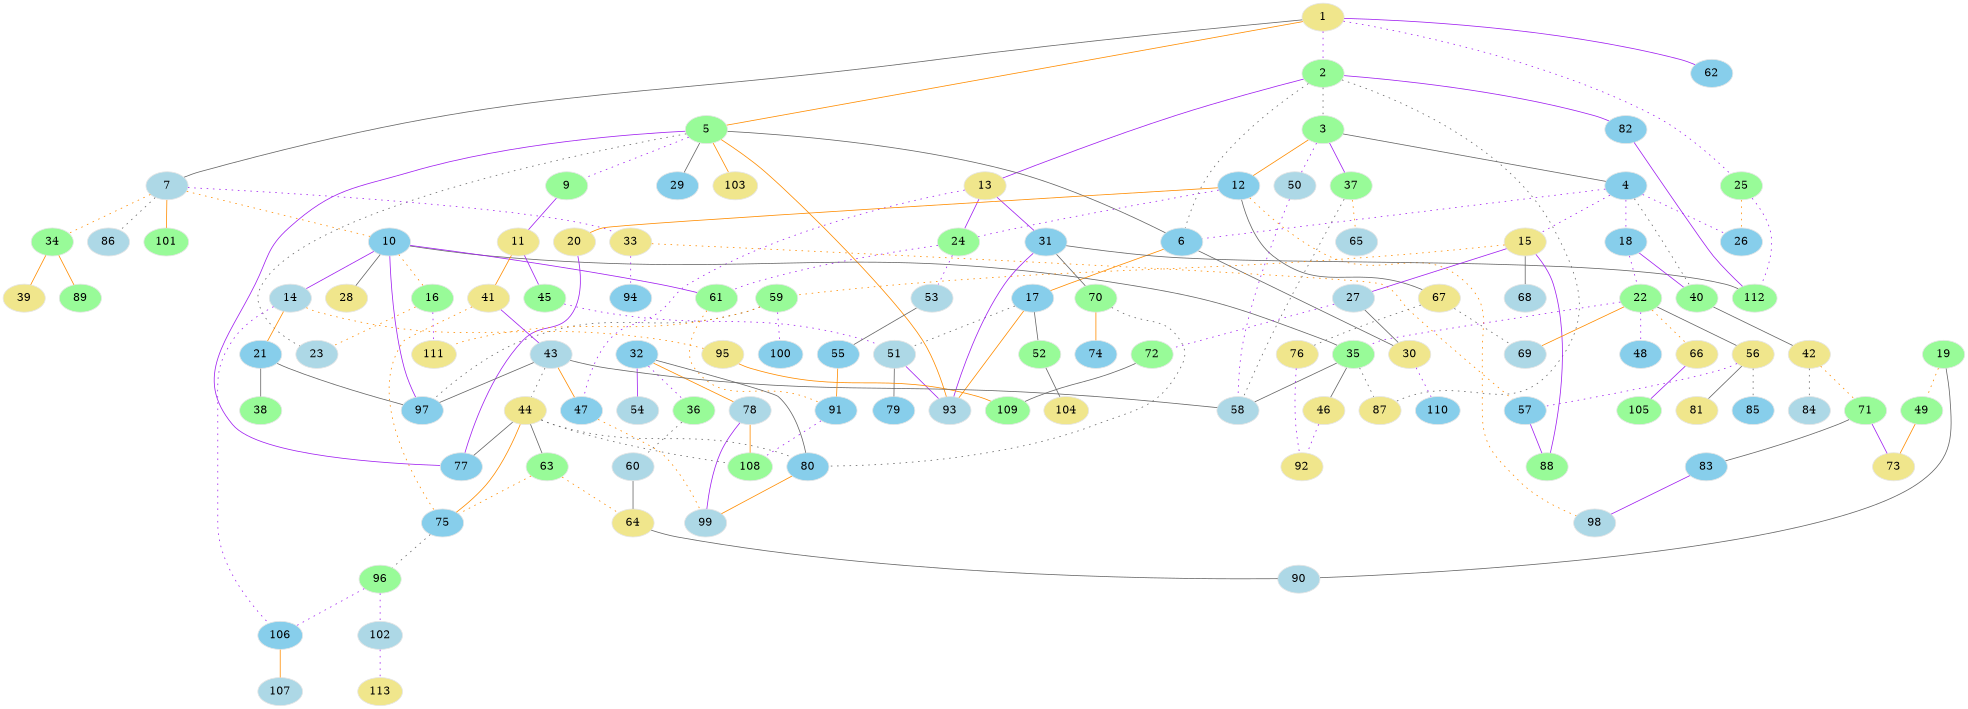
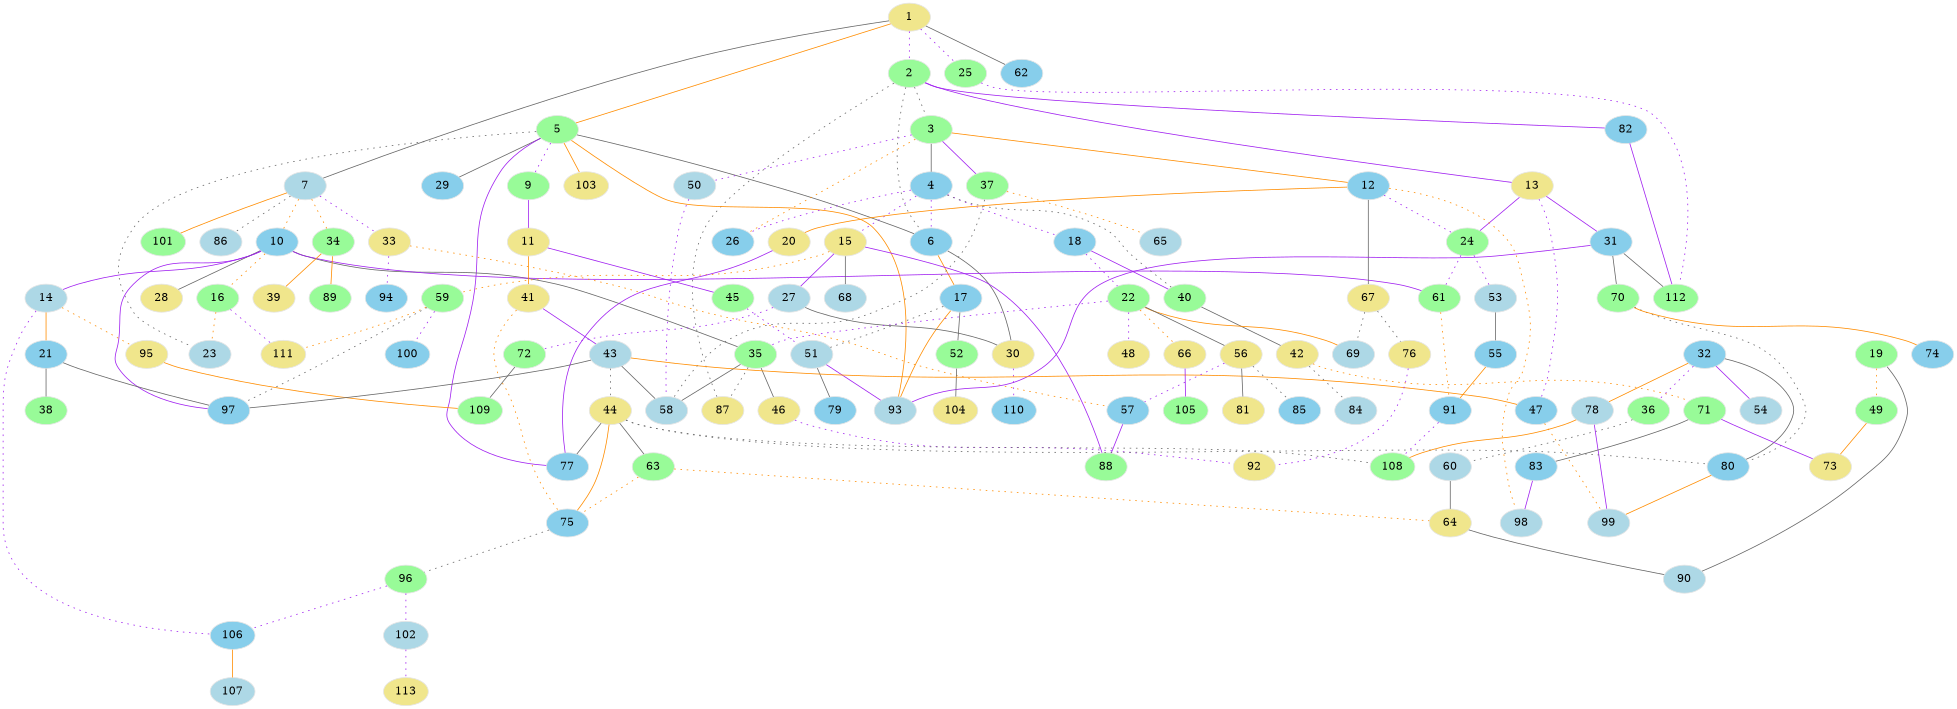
(1521, 31) -> (966, 45)
(1741, 214) -> (832, 186)
(1641, 354) -> (1129, 354)
